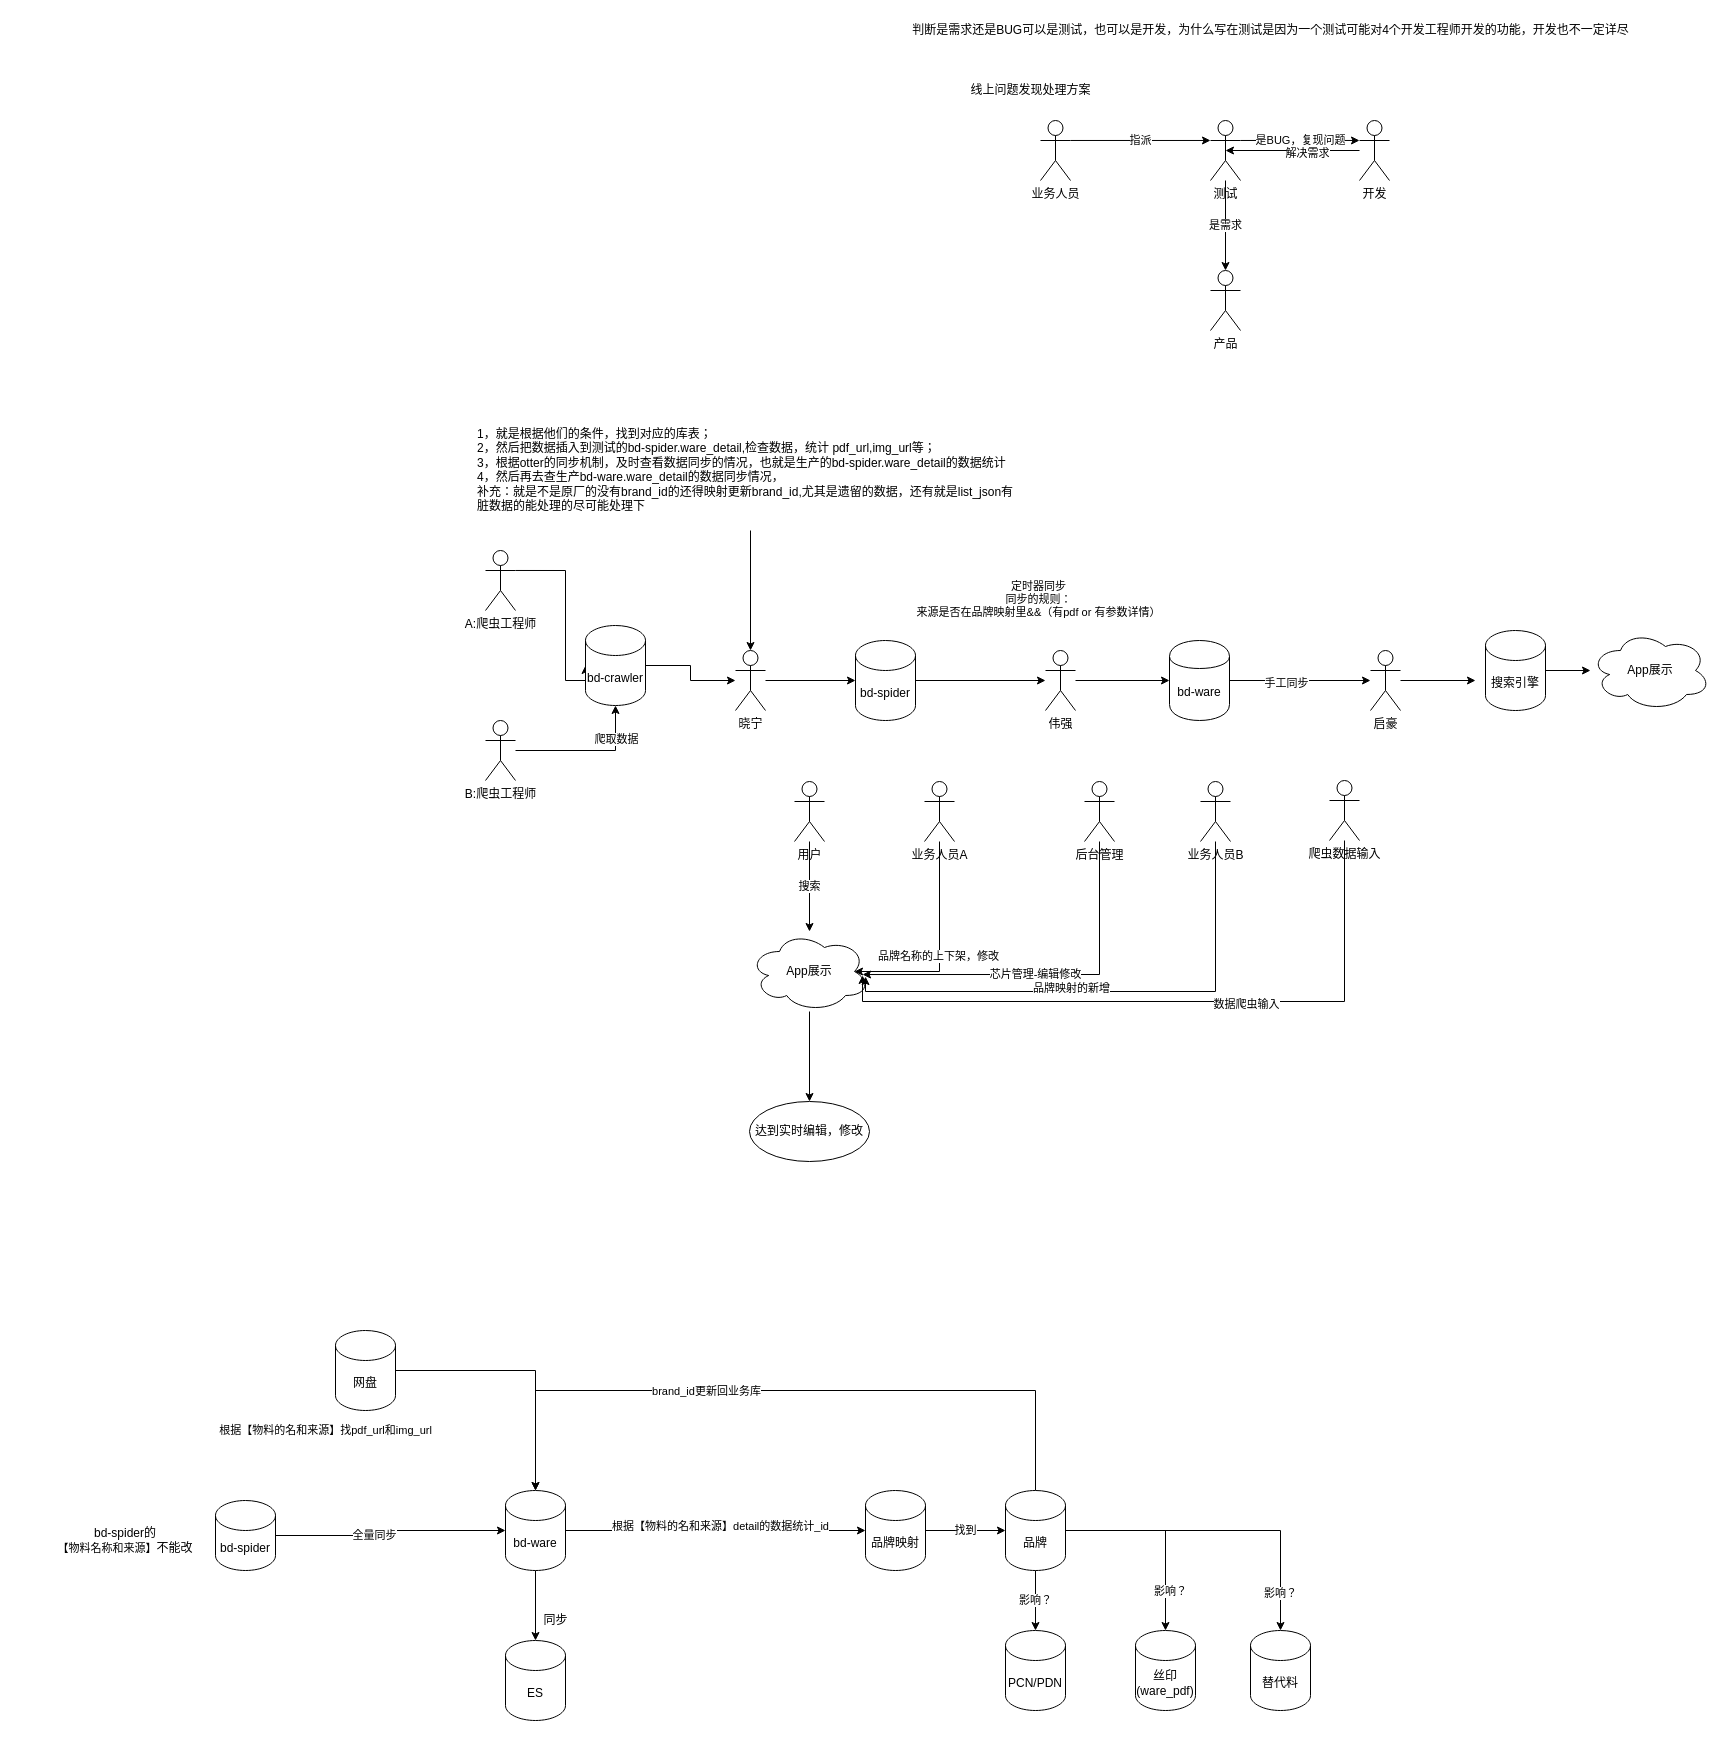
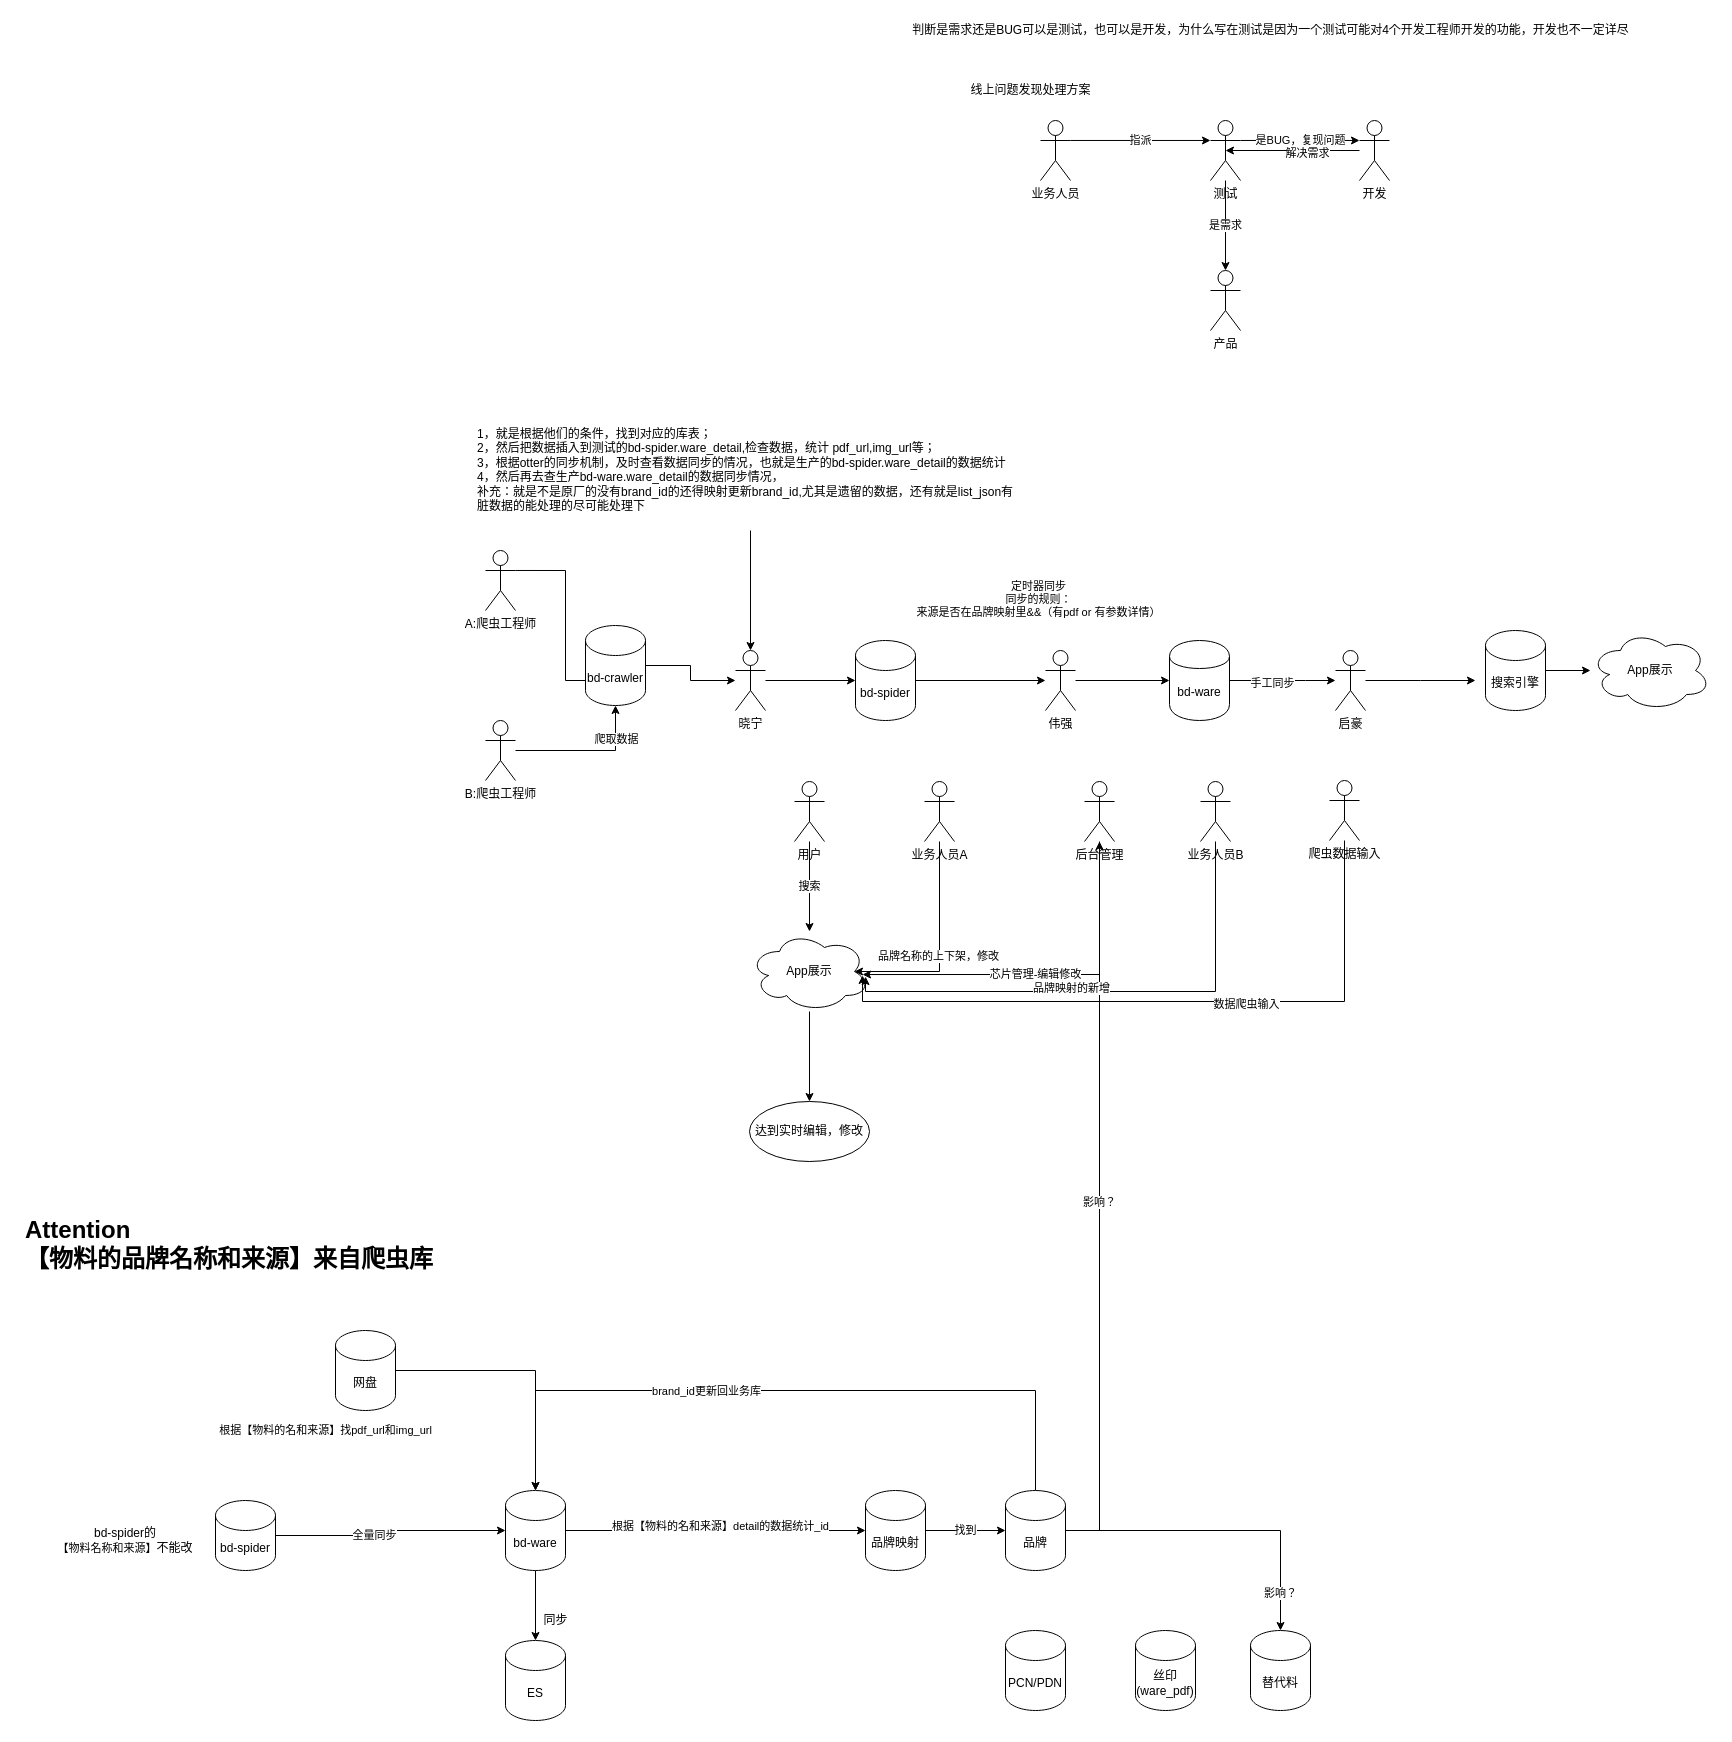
(586, 673) -> (586, 671)
(1386, 681) -> (1351, 681)
none -> (246, 1246)
(1166, 1578) -> none
(1036, 1597) -> (1100, 1261)
